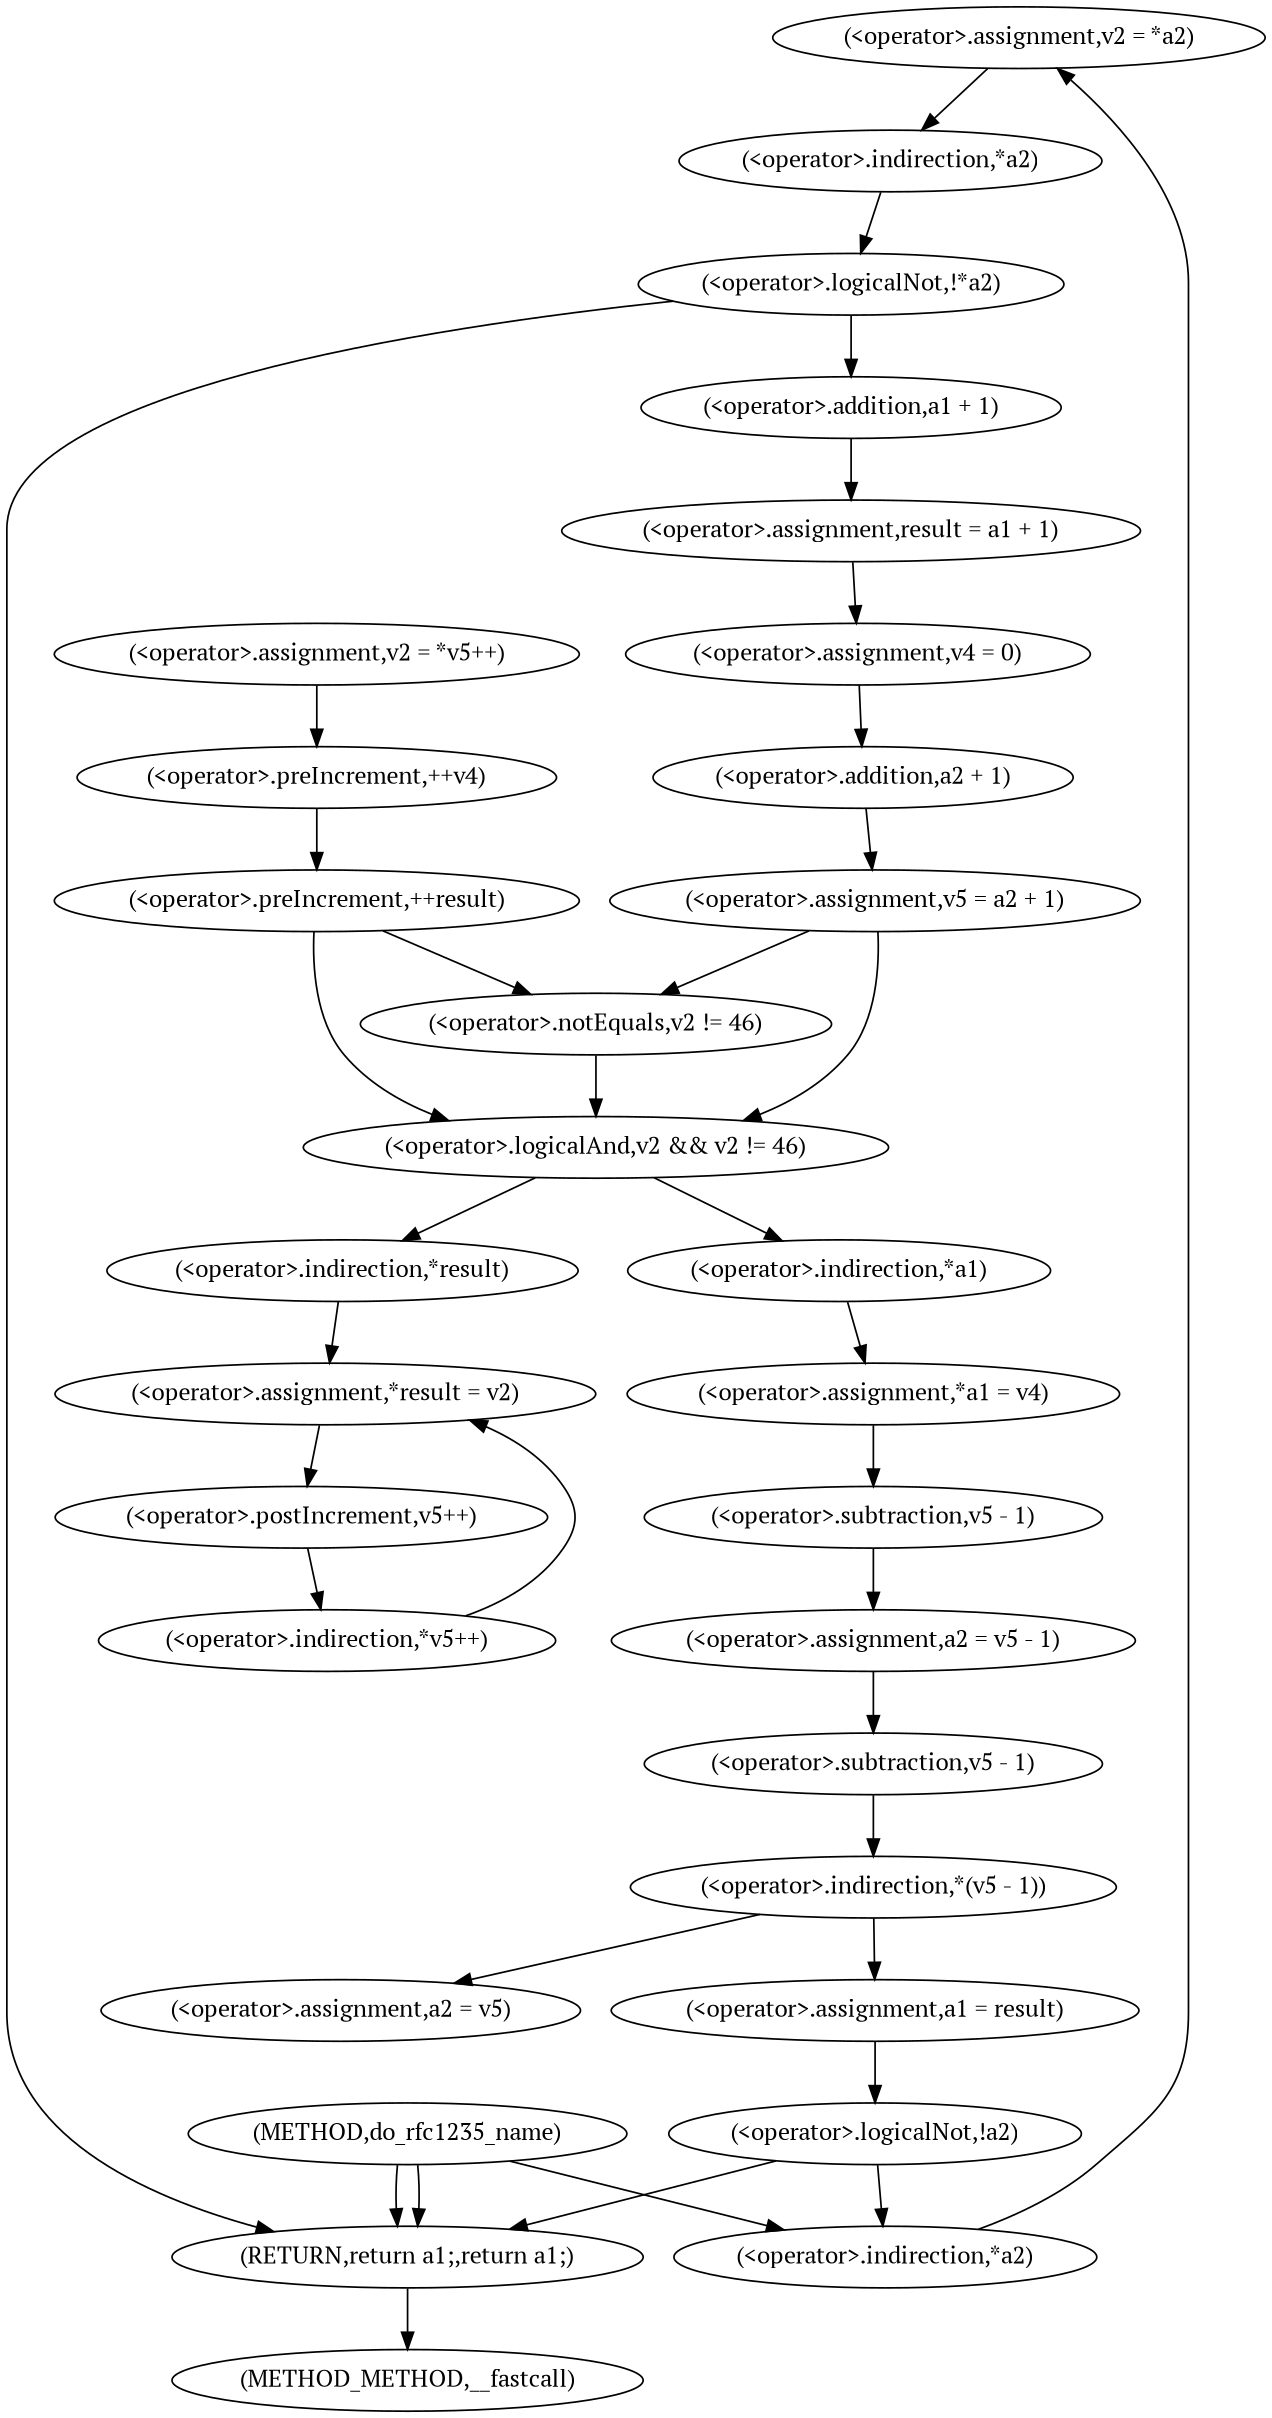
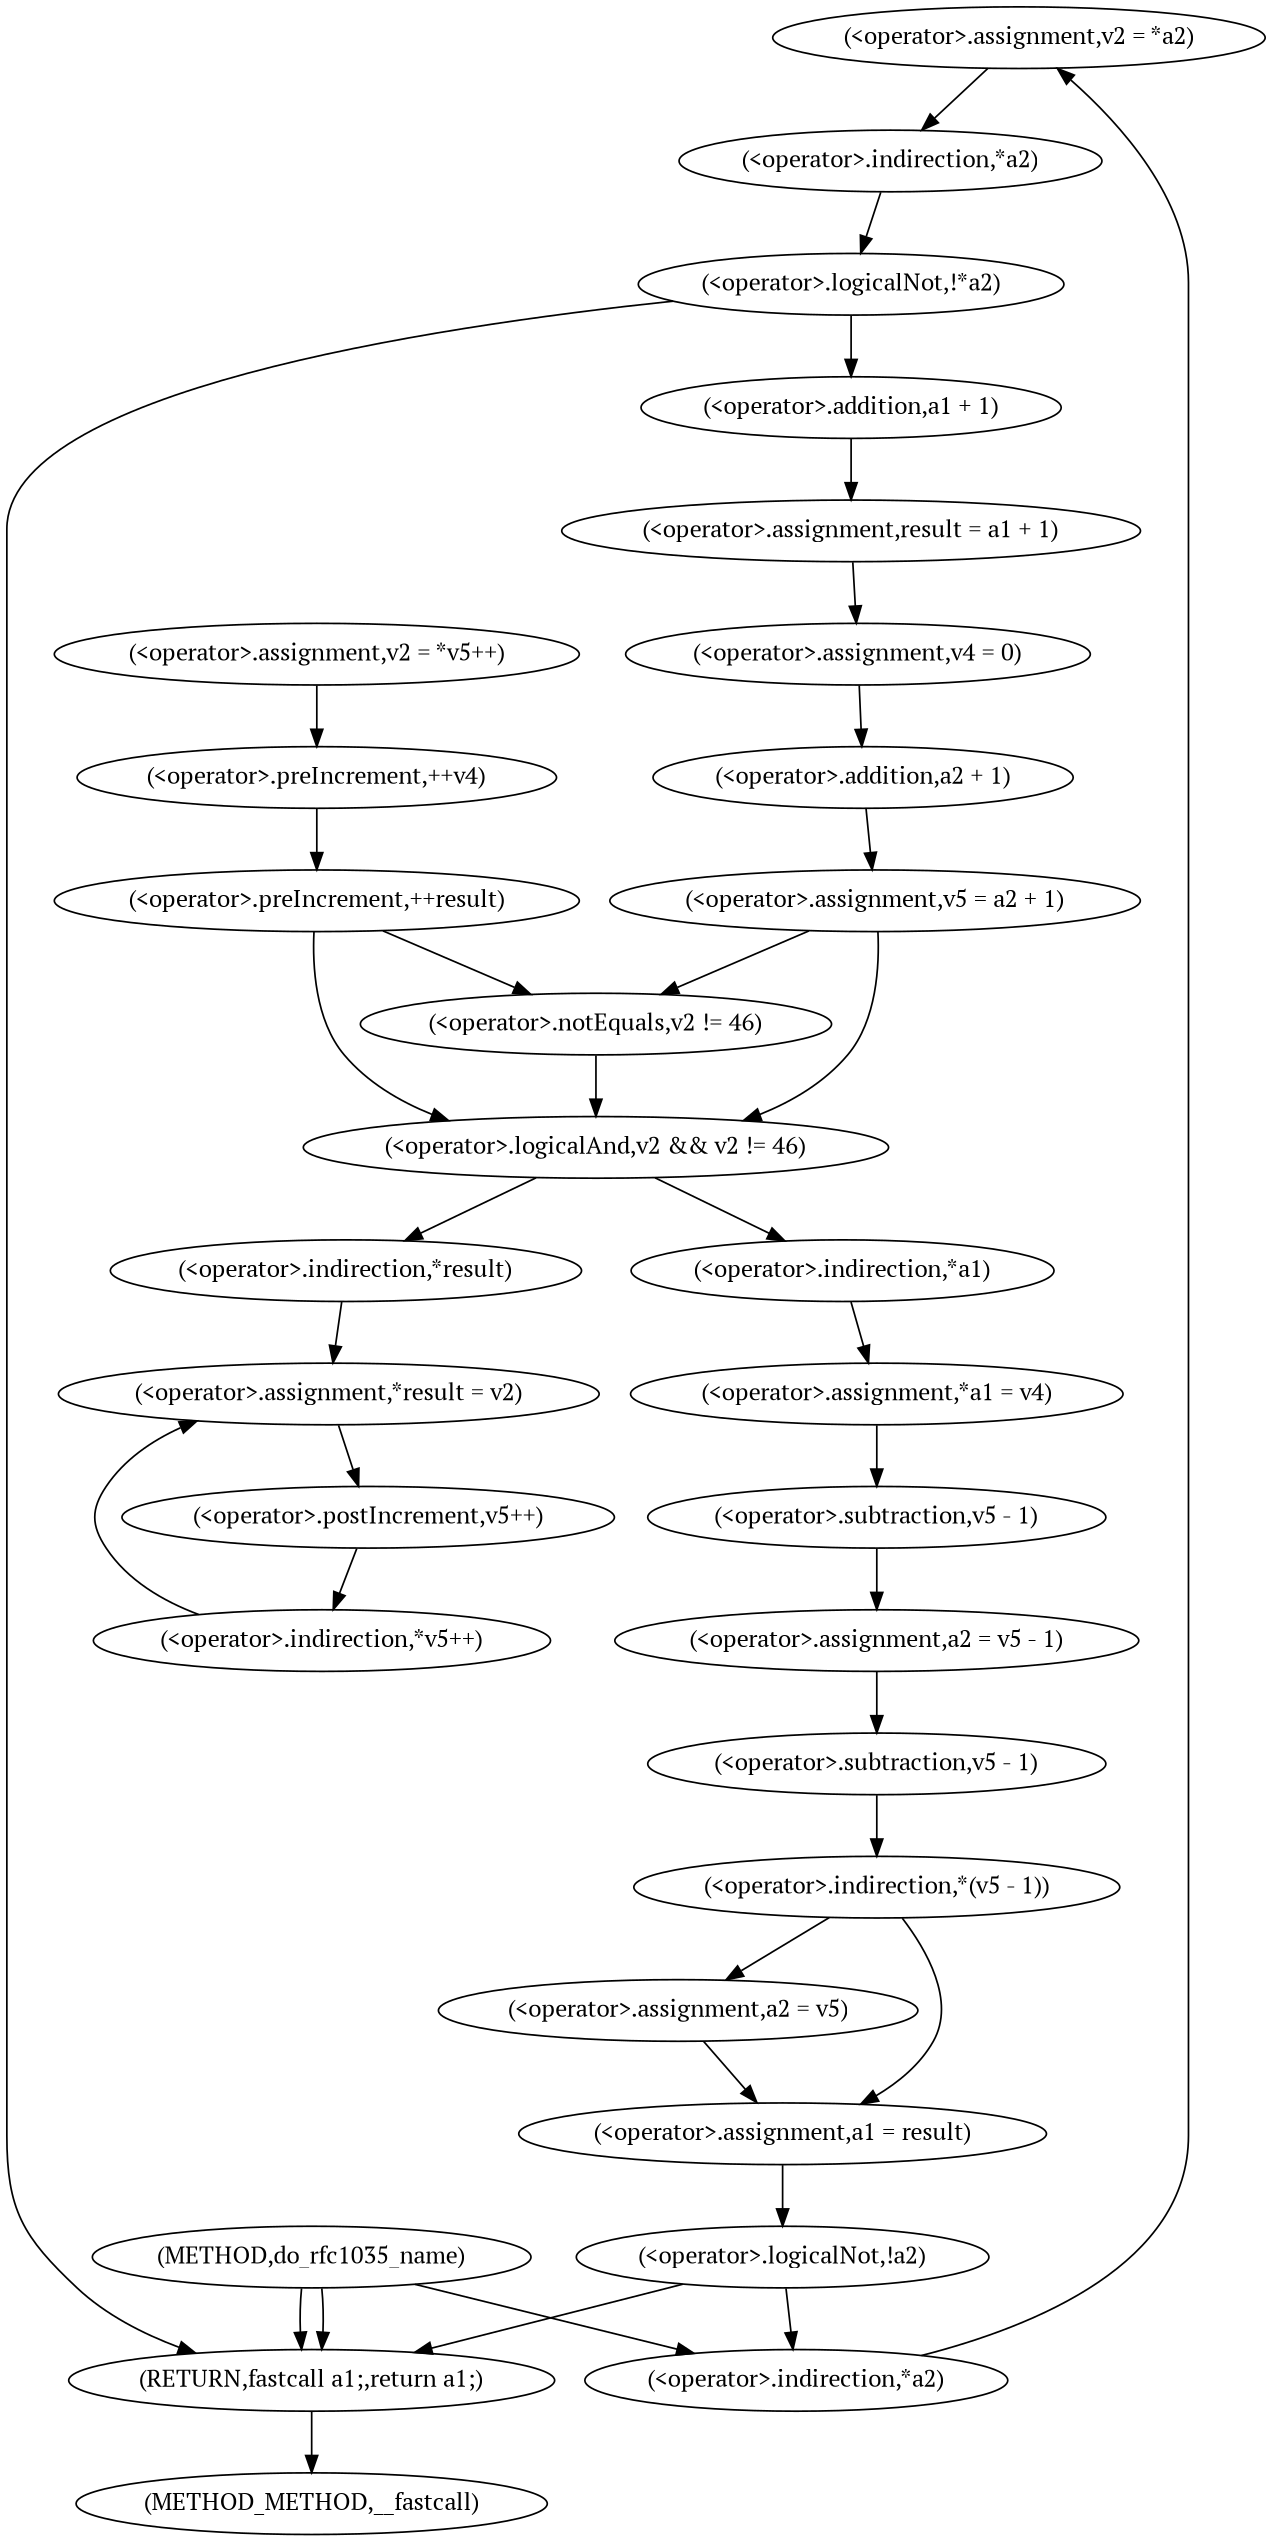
none -> (725, 2065)
(408, 2134) -> (312, 2257)
(408, 2257) -> (312, 2380)
